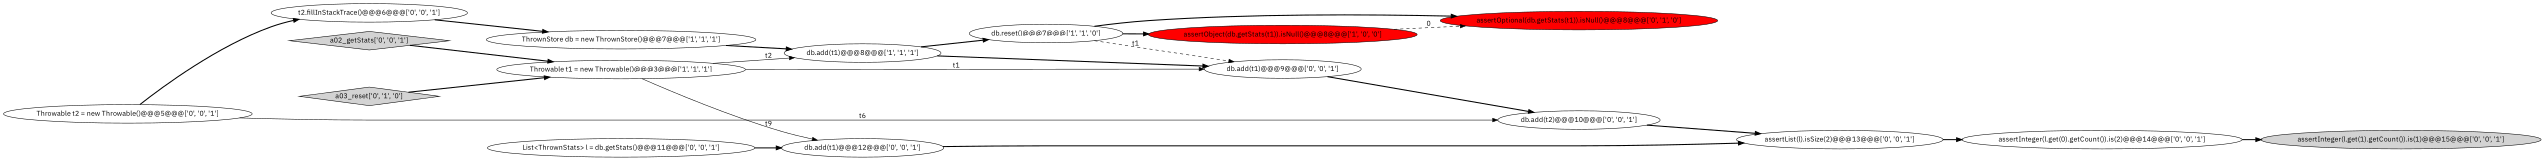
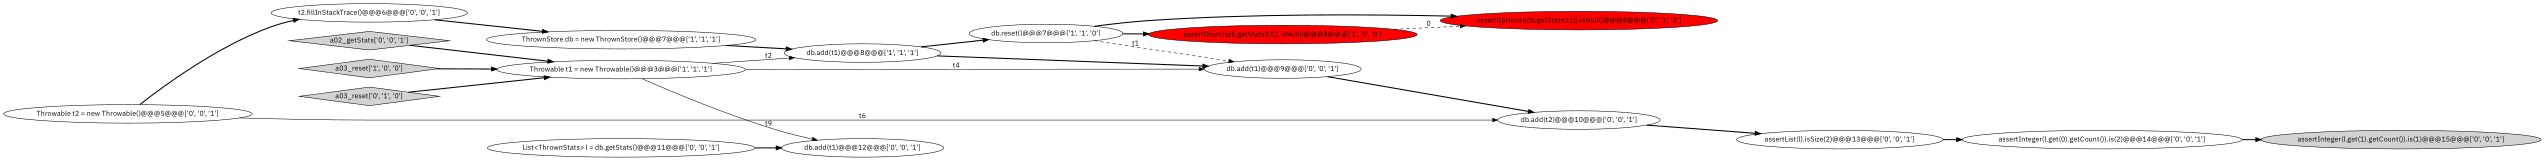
(956, 66) -> (956, 66)
none -> (369, 69)
(1341, 146) -> none
